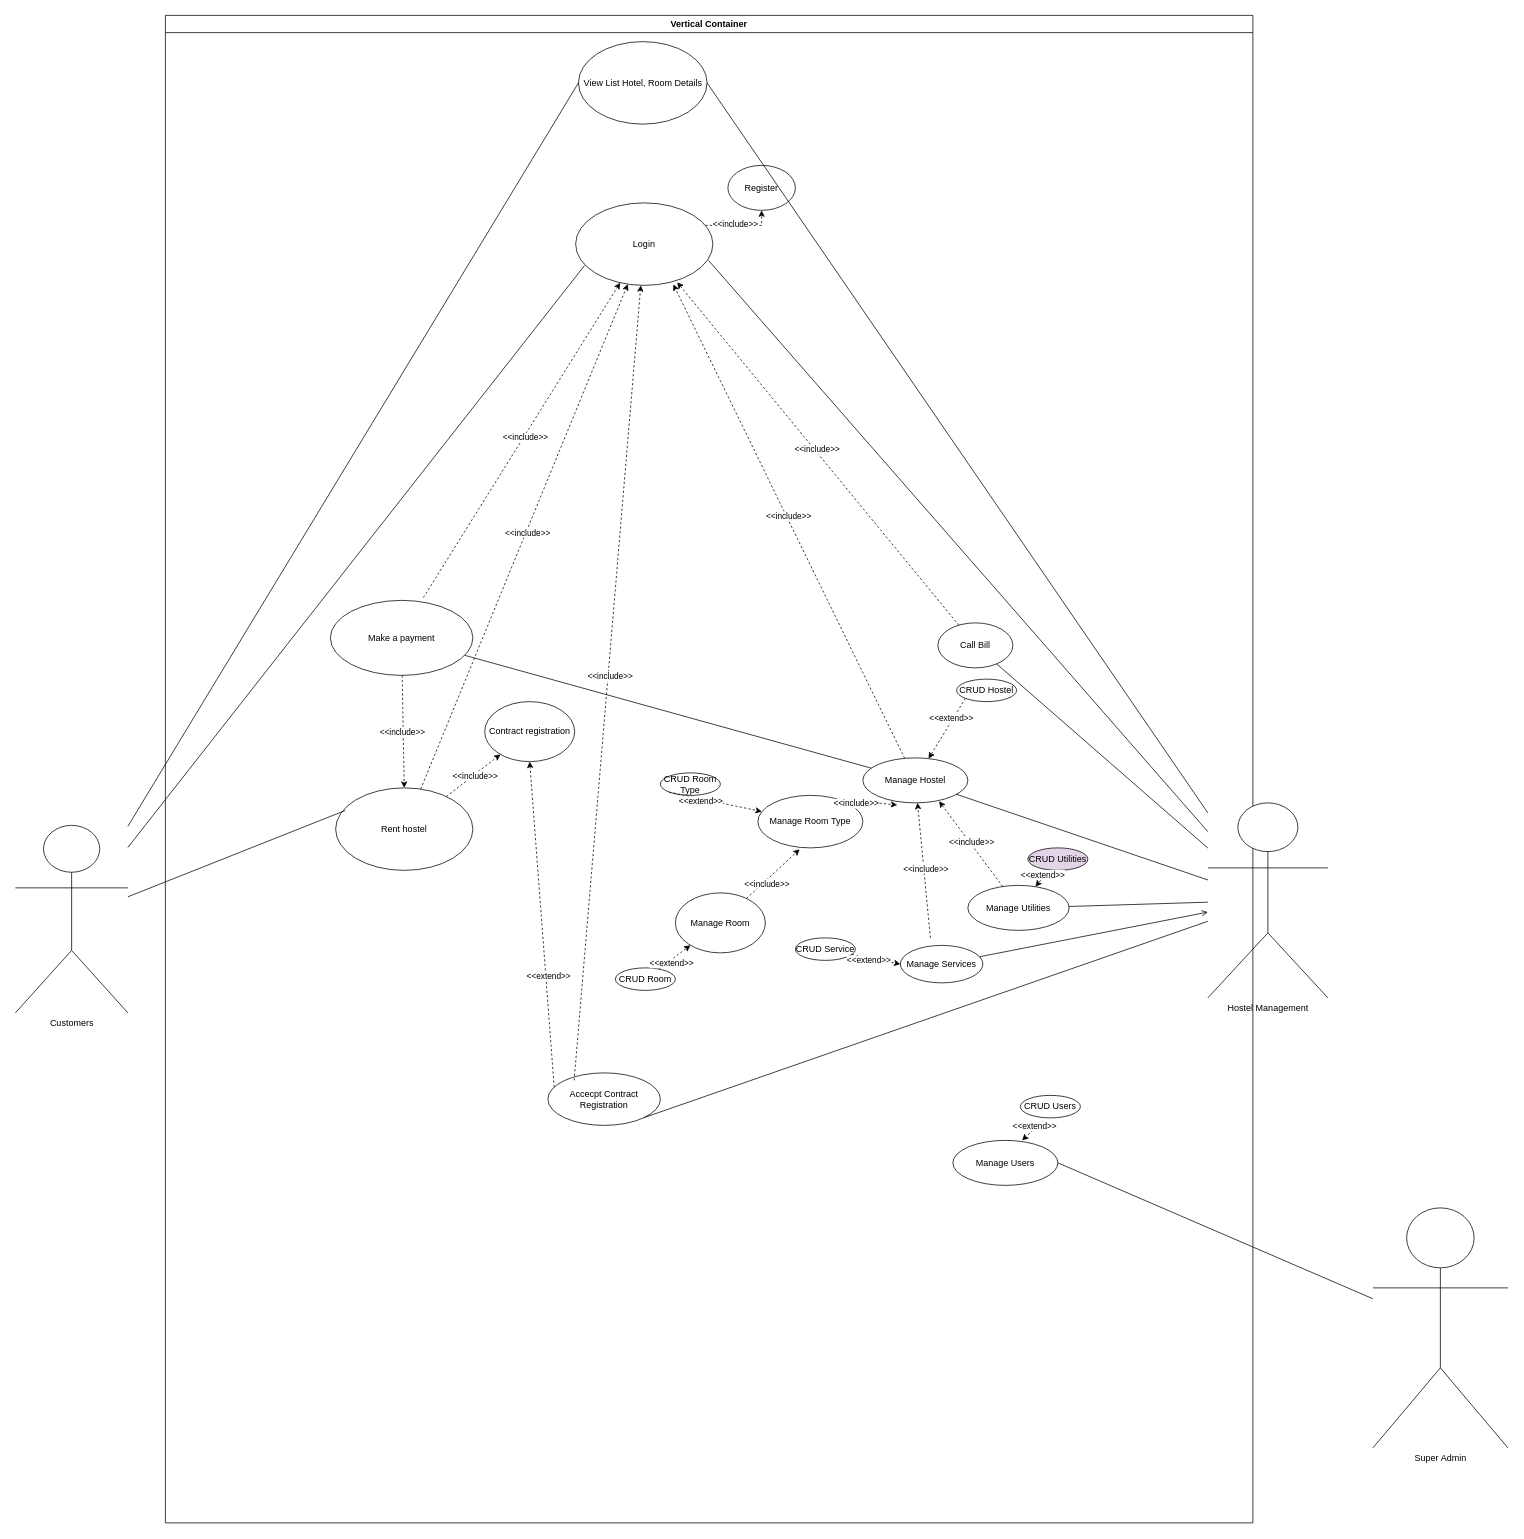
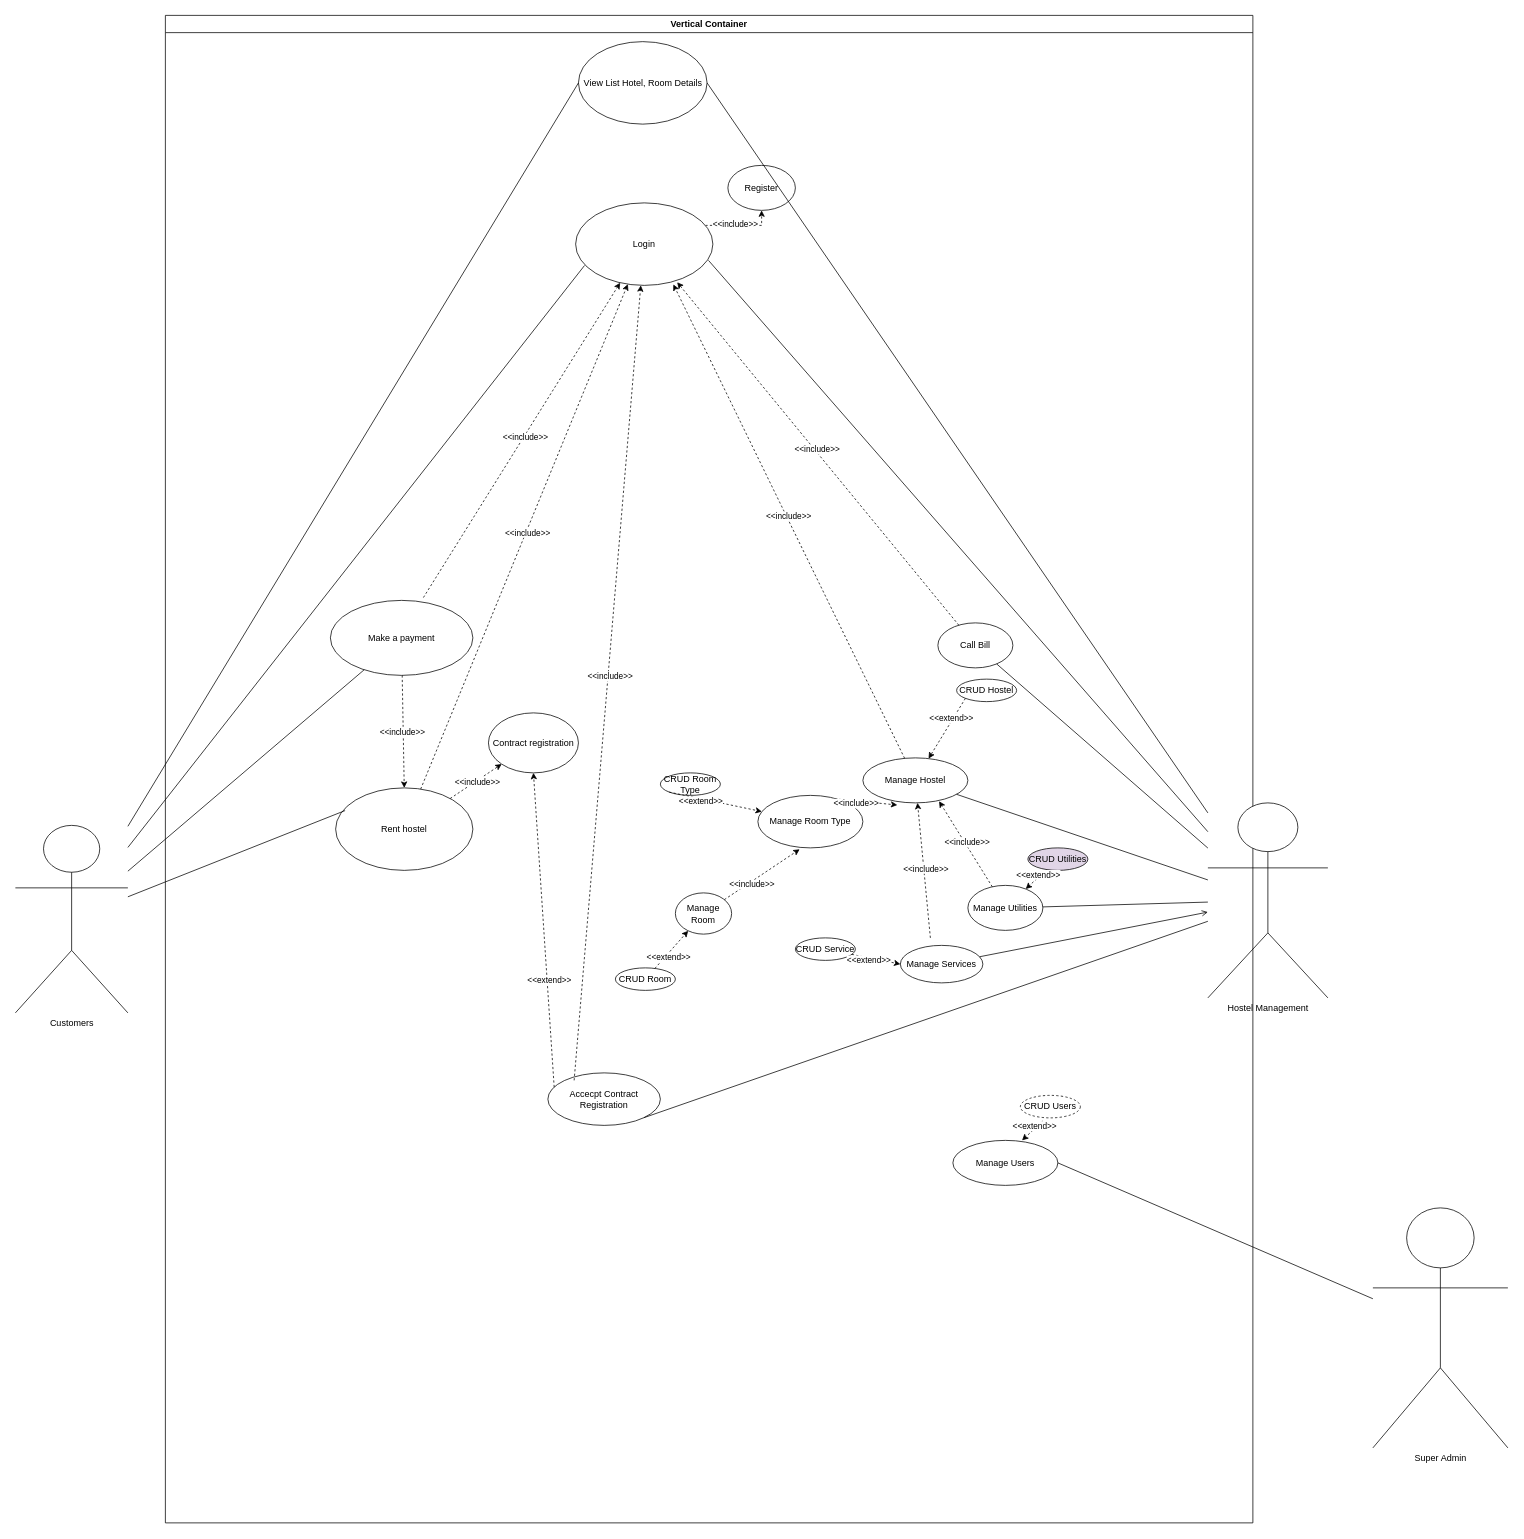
(668, 712) -> (246, 770)
(530, 732) -> (533, 743)
(1019, 908) -> (1005, 908)
(720, 923) -> (704, 914)
(1050, 1107) -> (1050, 1107)
